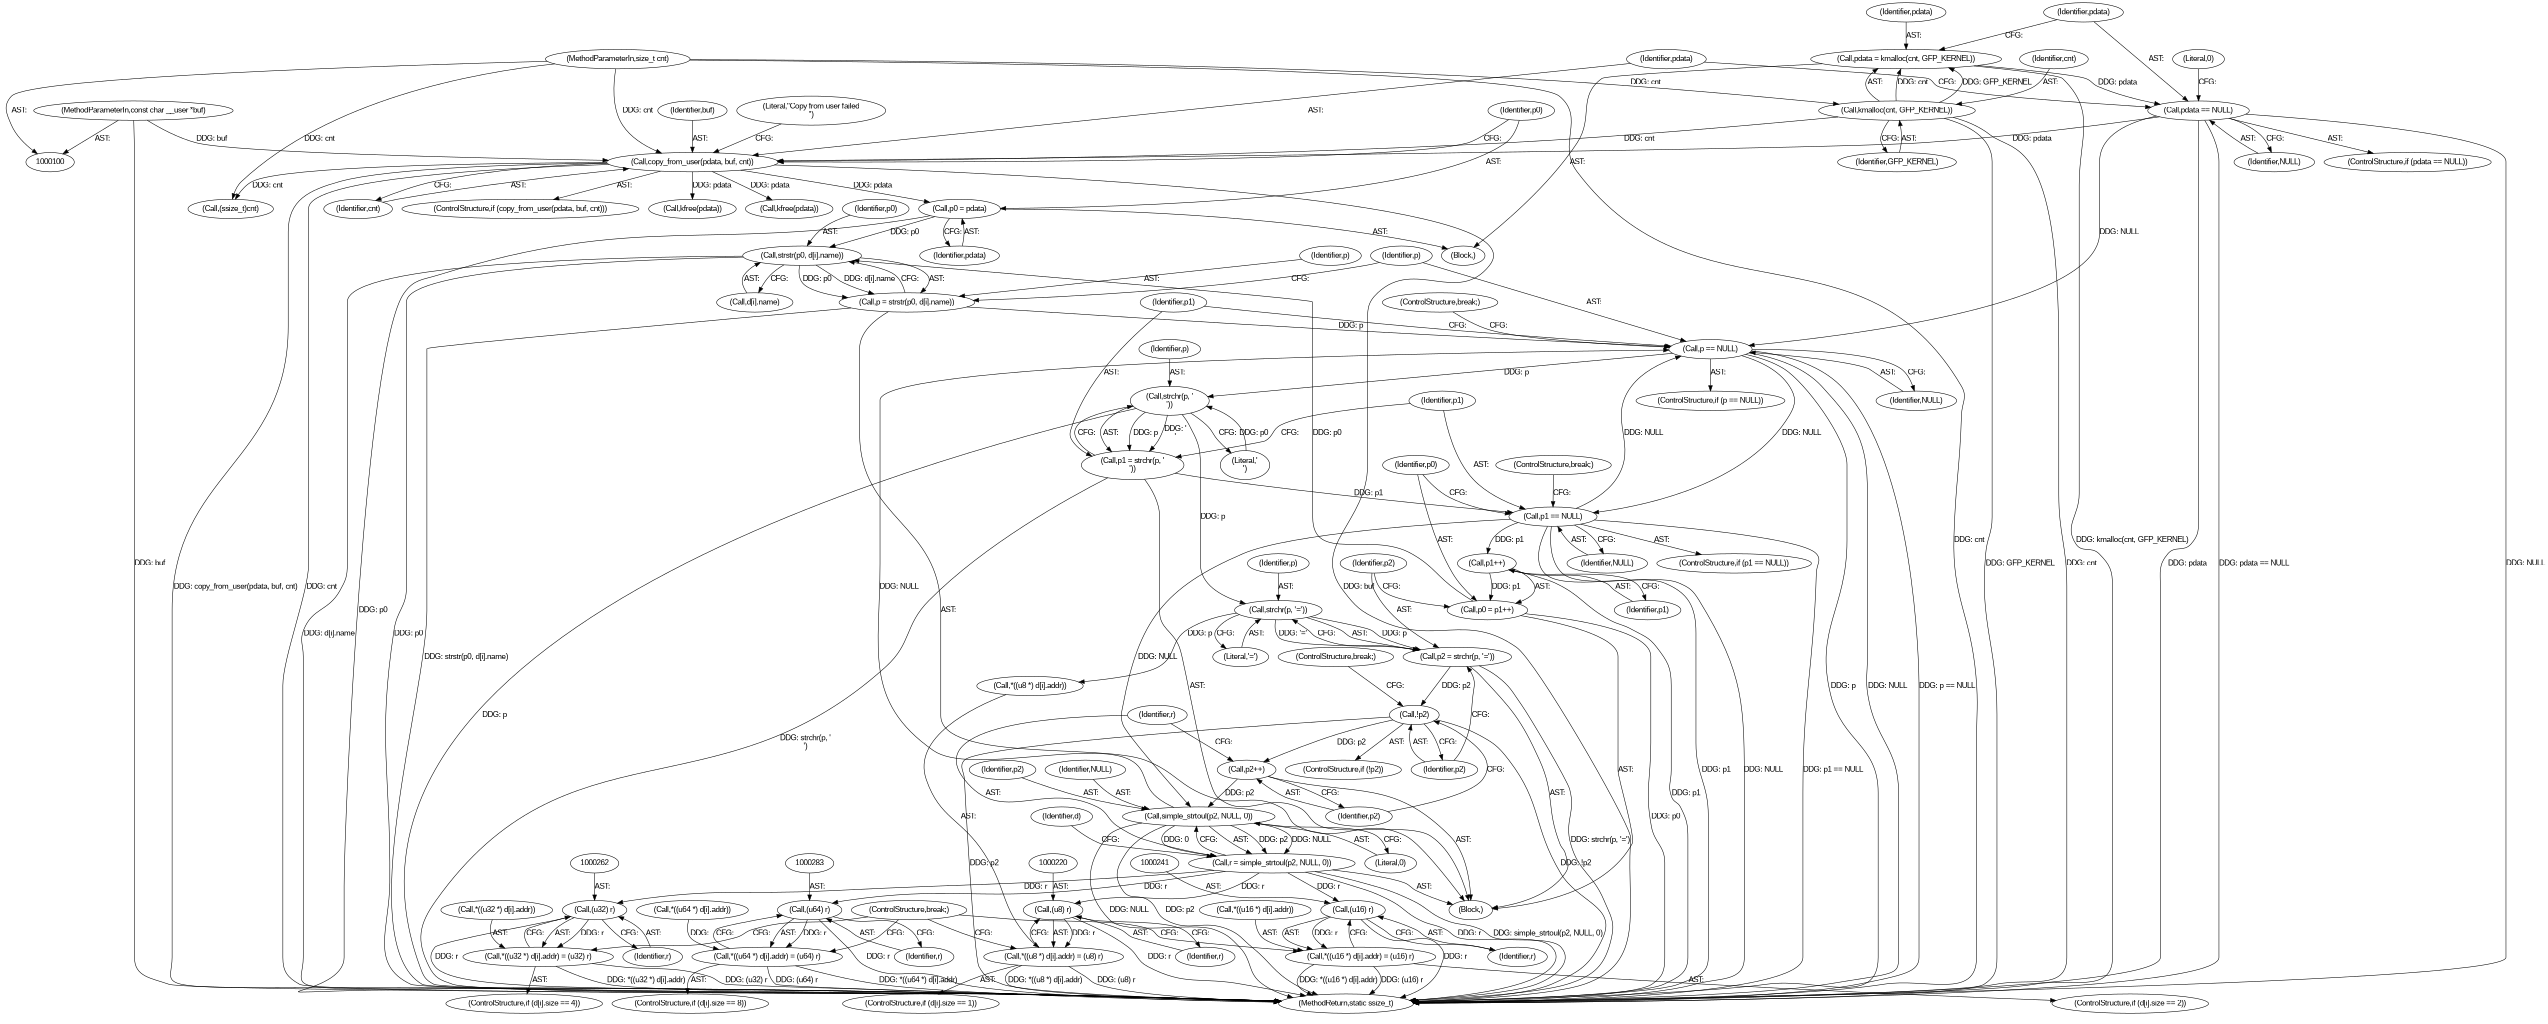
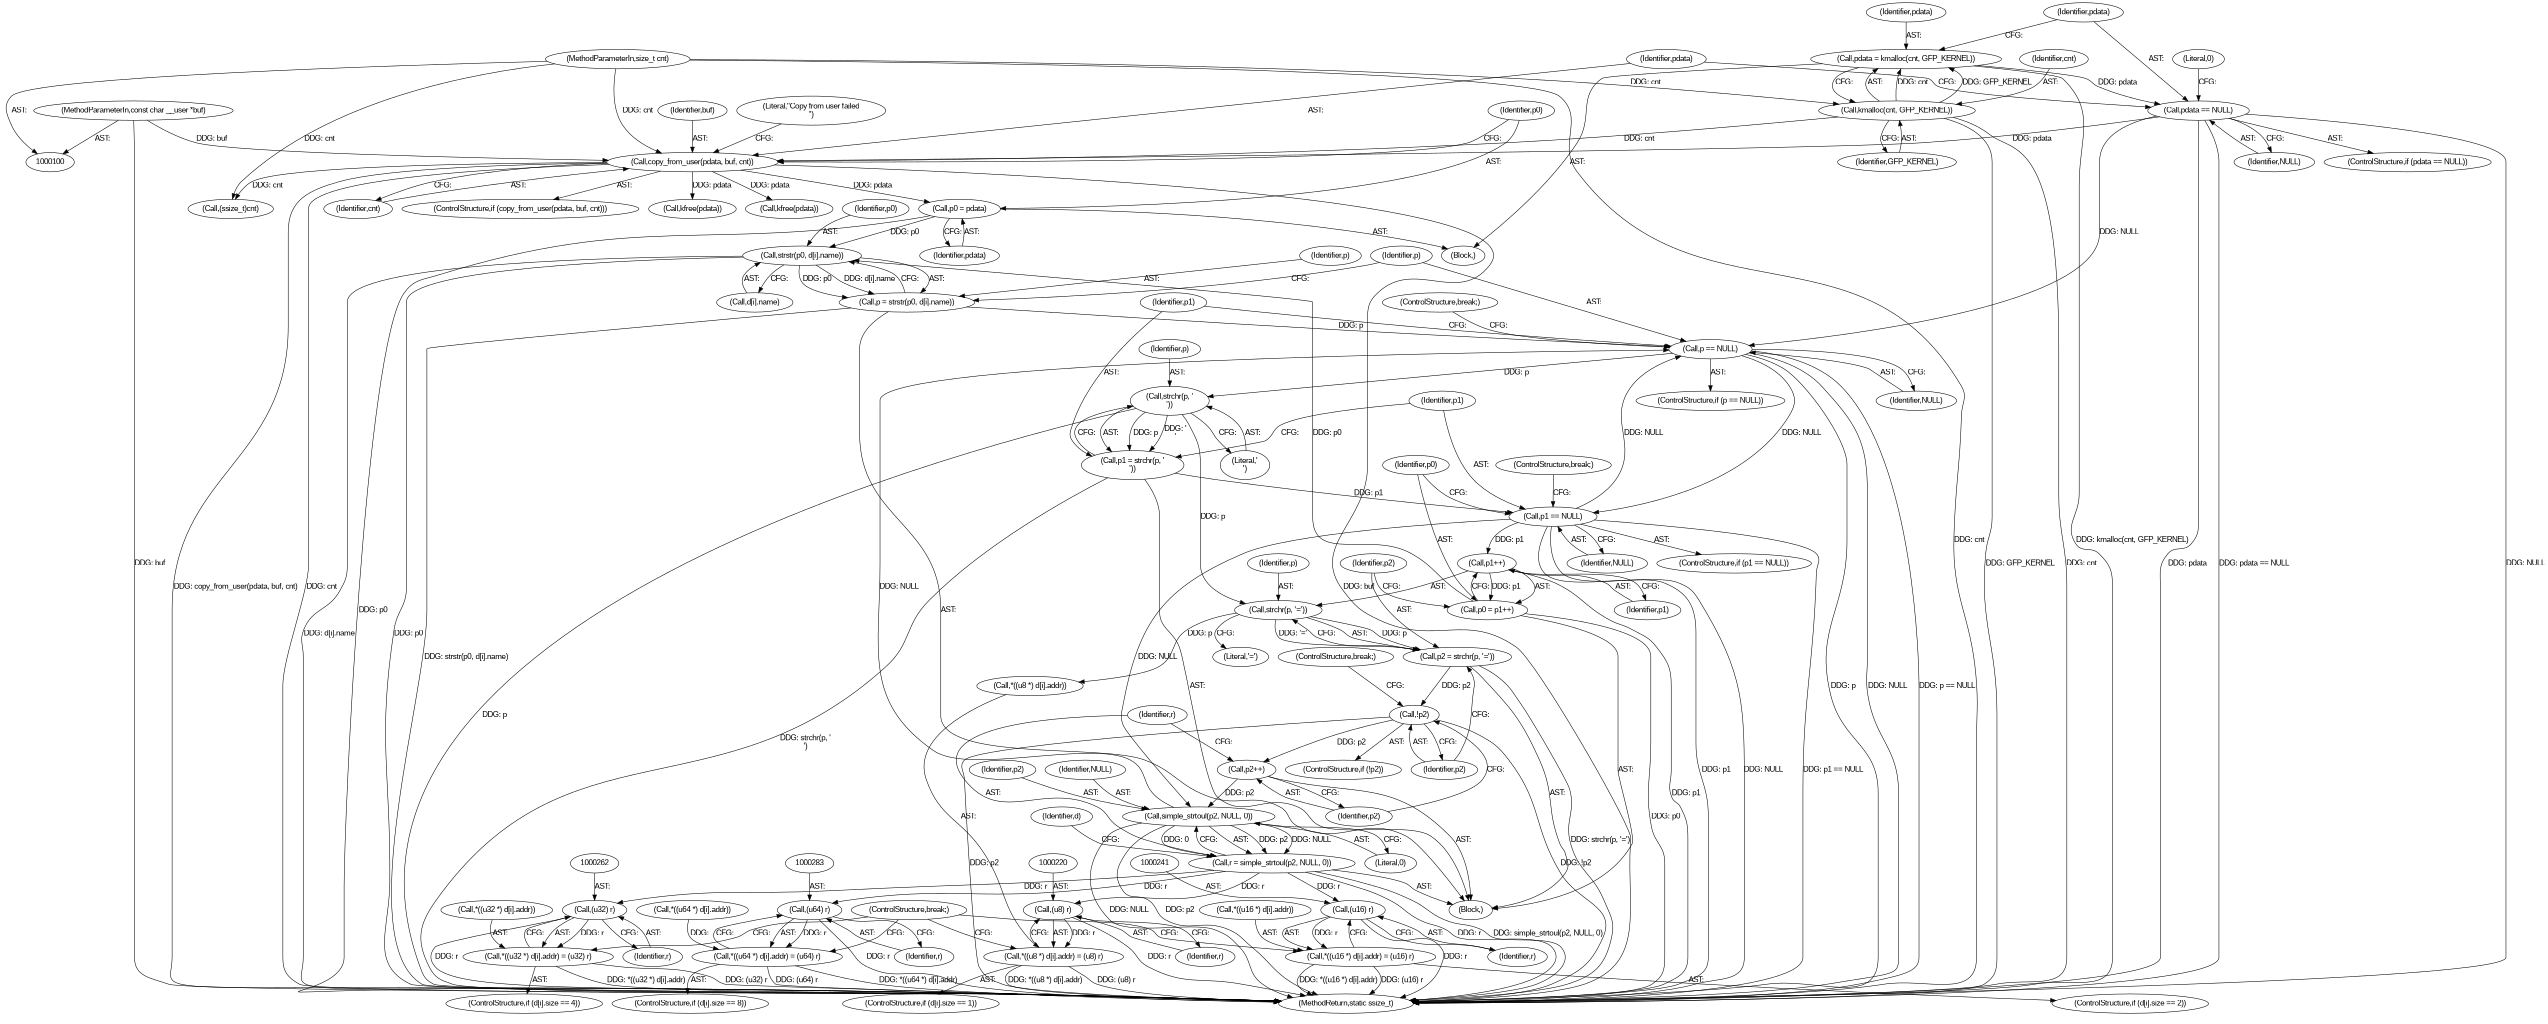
none -> (1834, 81)
(1254, 433) -> (1254, 433)
none -> (1471, 590)
(1246, 633) -> (1396, 592)
